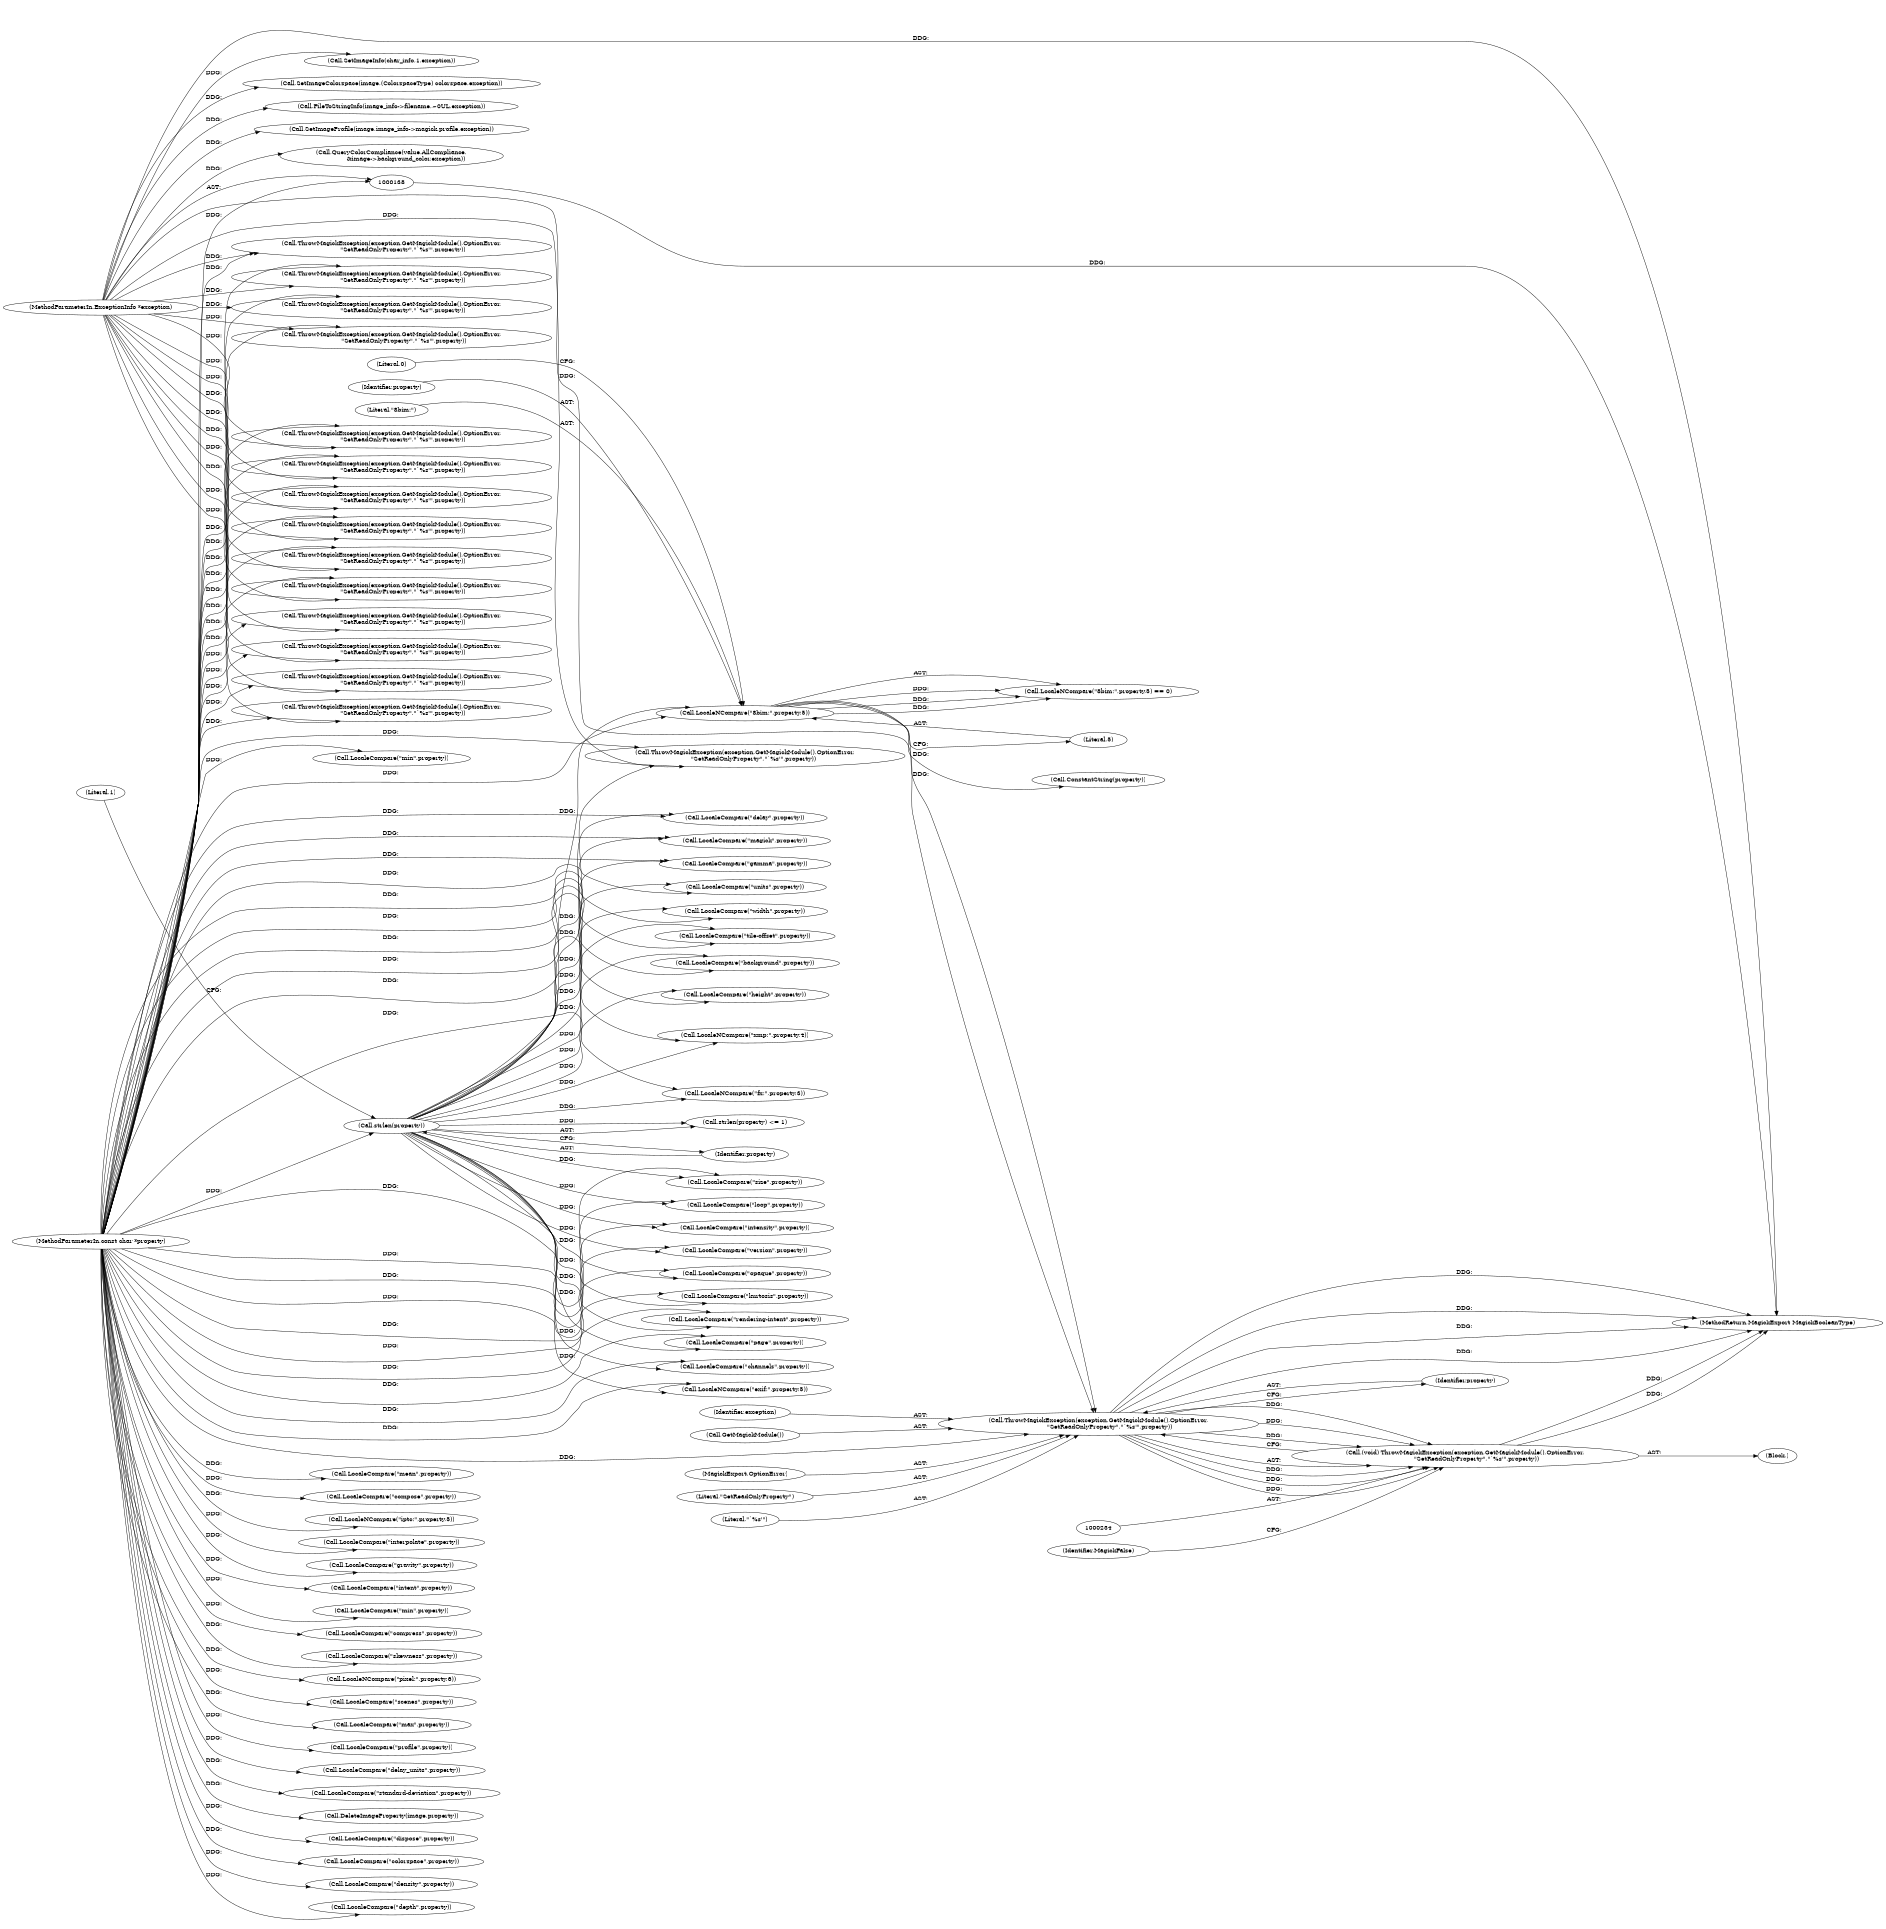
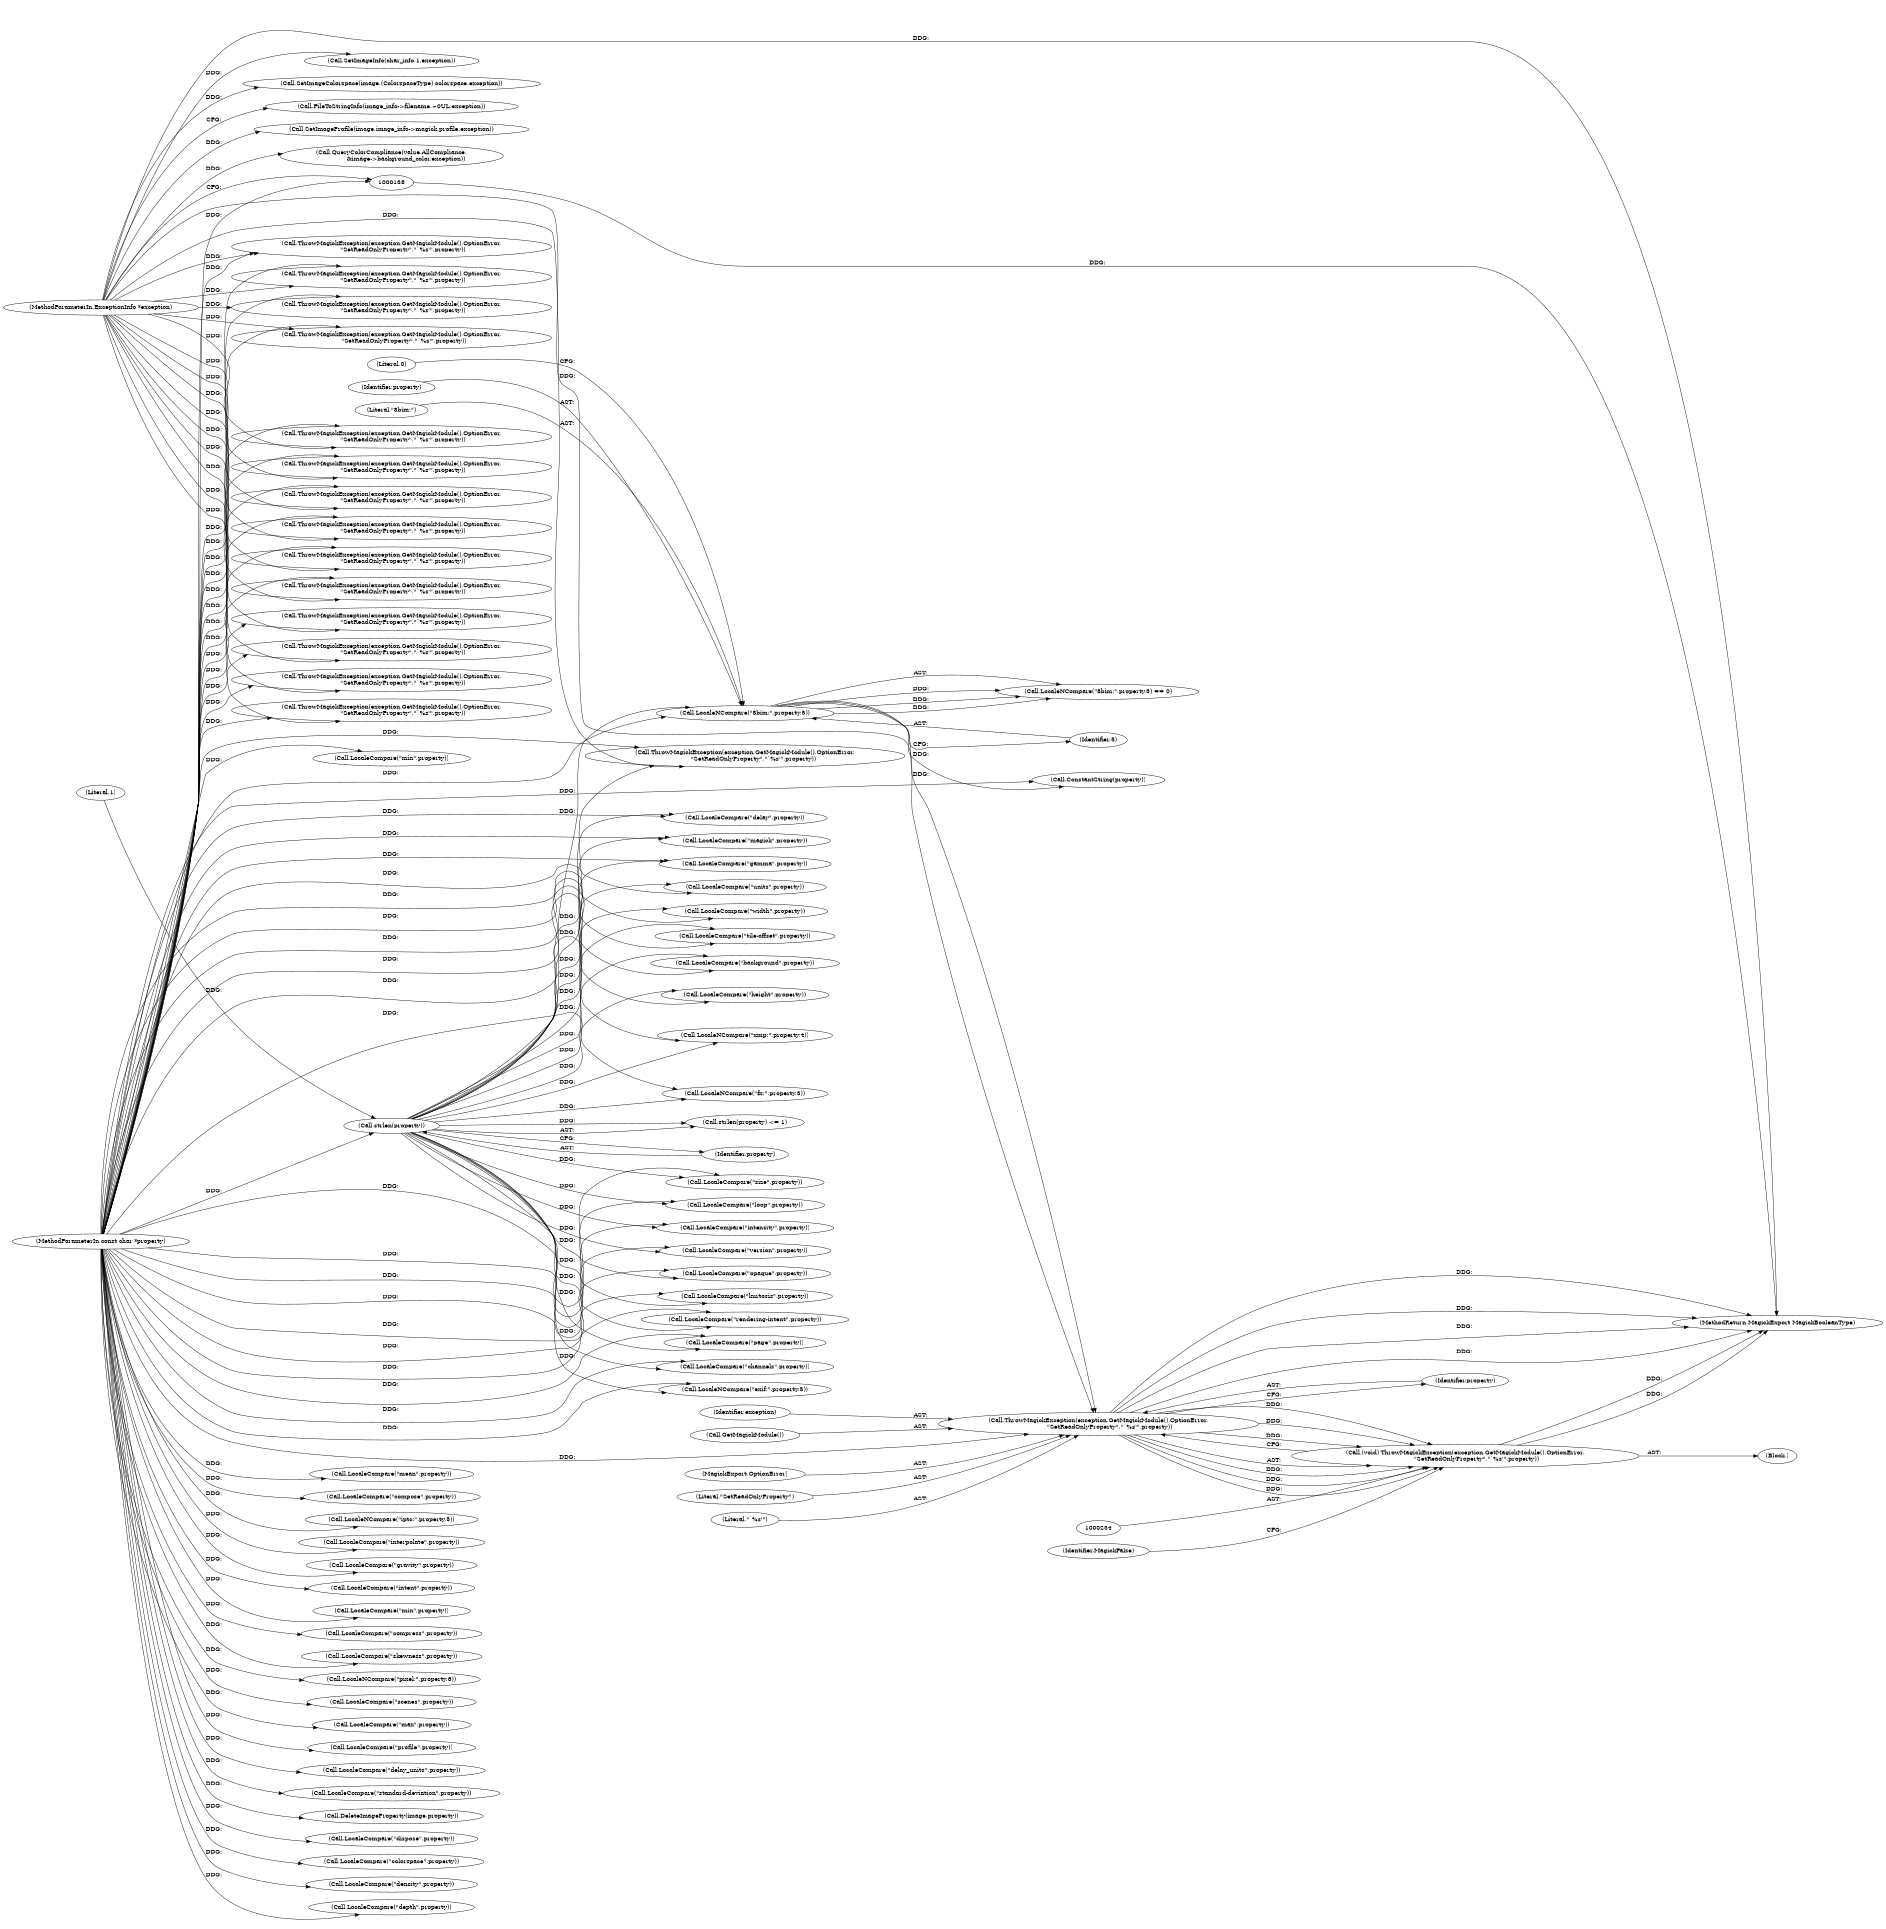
(215, 120) -> (215, 120)
(215, 187) -> (215, 187)
(1098, 740) -> (1098, 740)
none -> (403, 799)
(215, 990) -> (215, 990)
